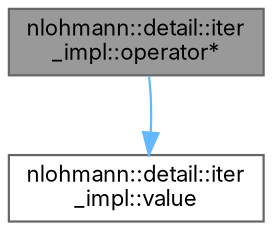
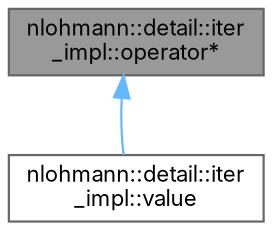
(151, 104) -> (121, 126)
